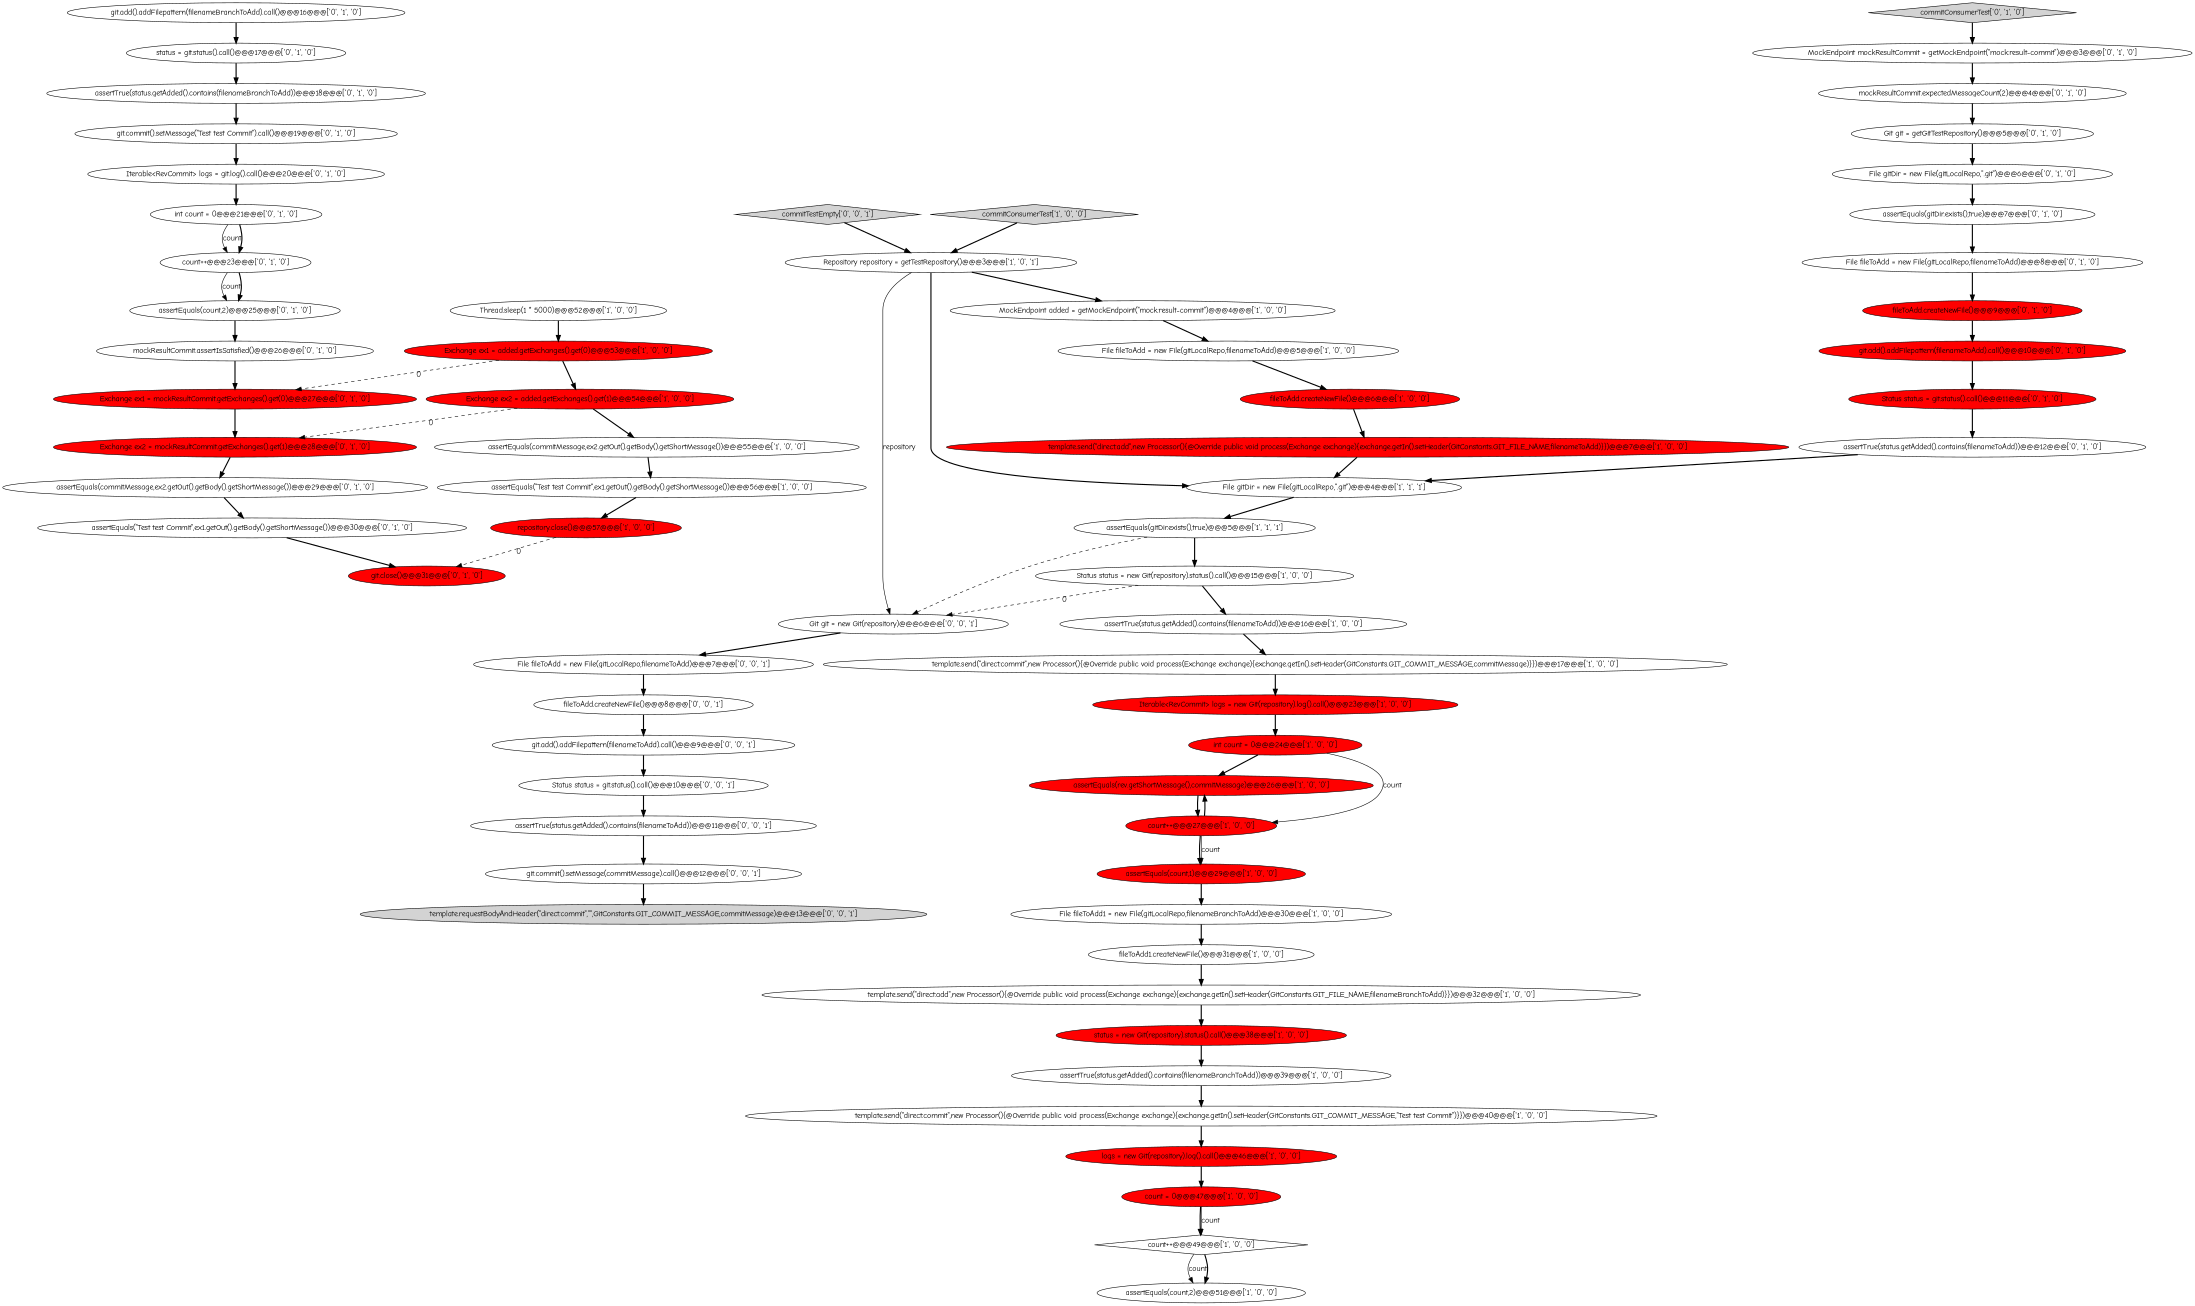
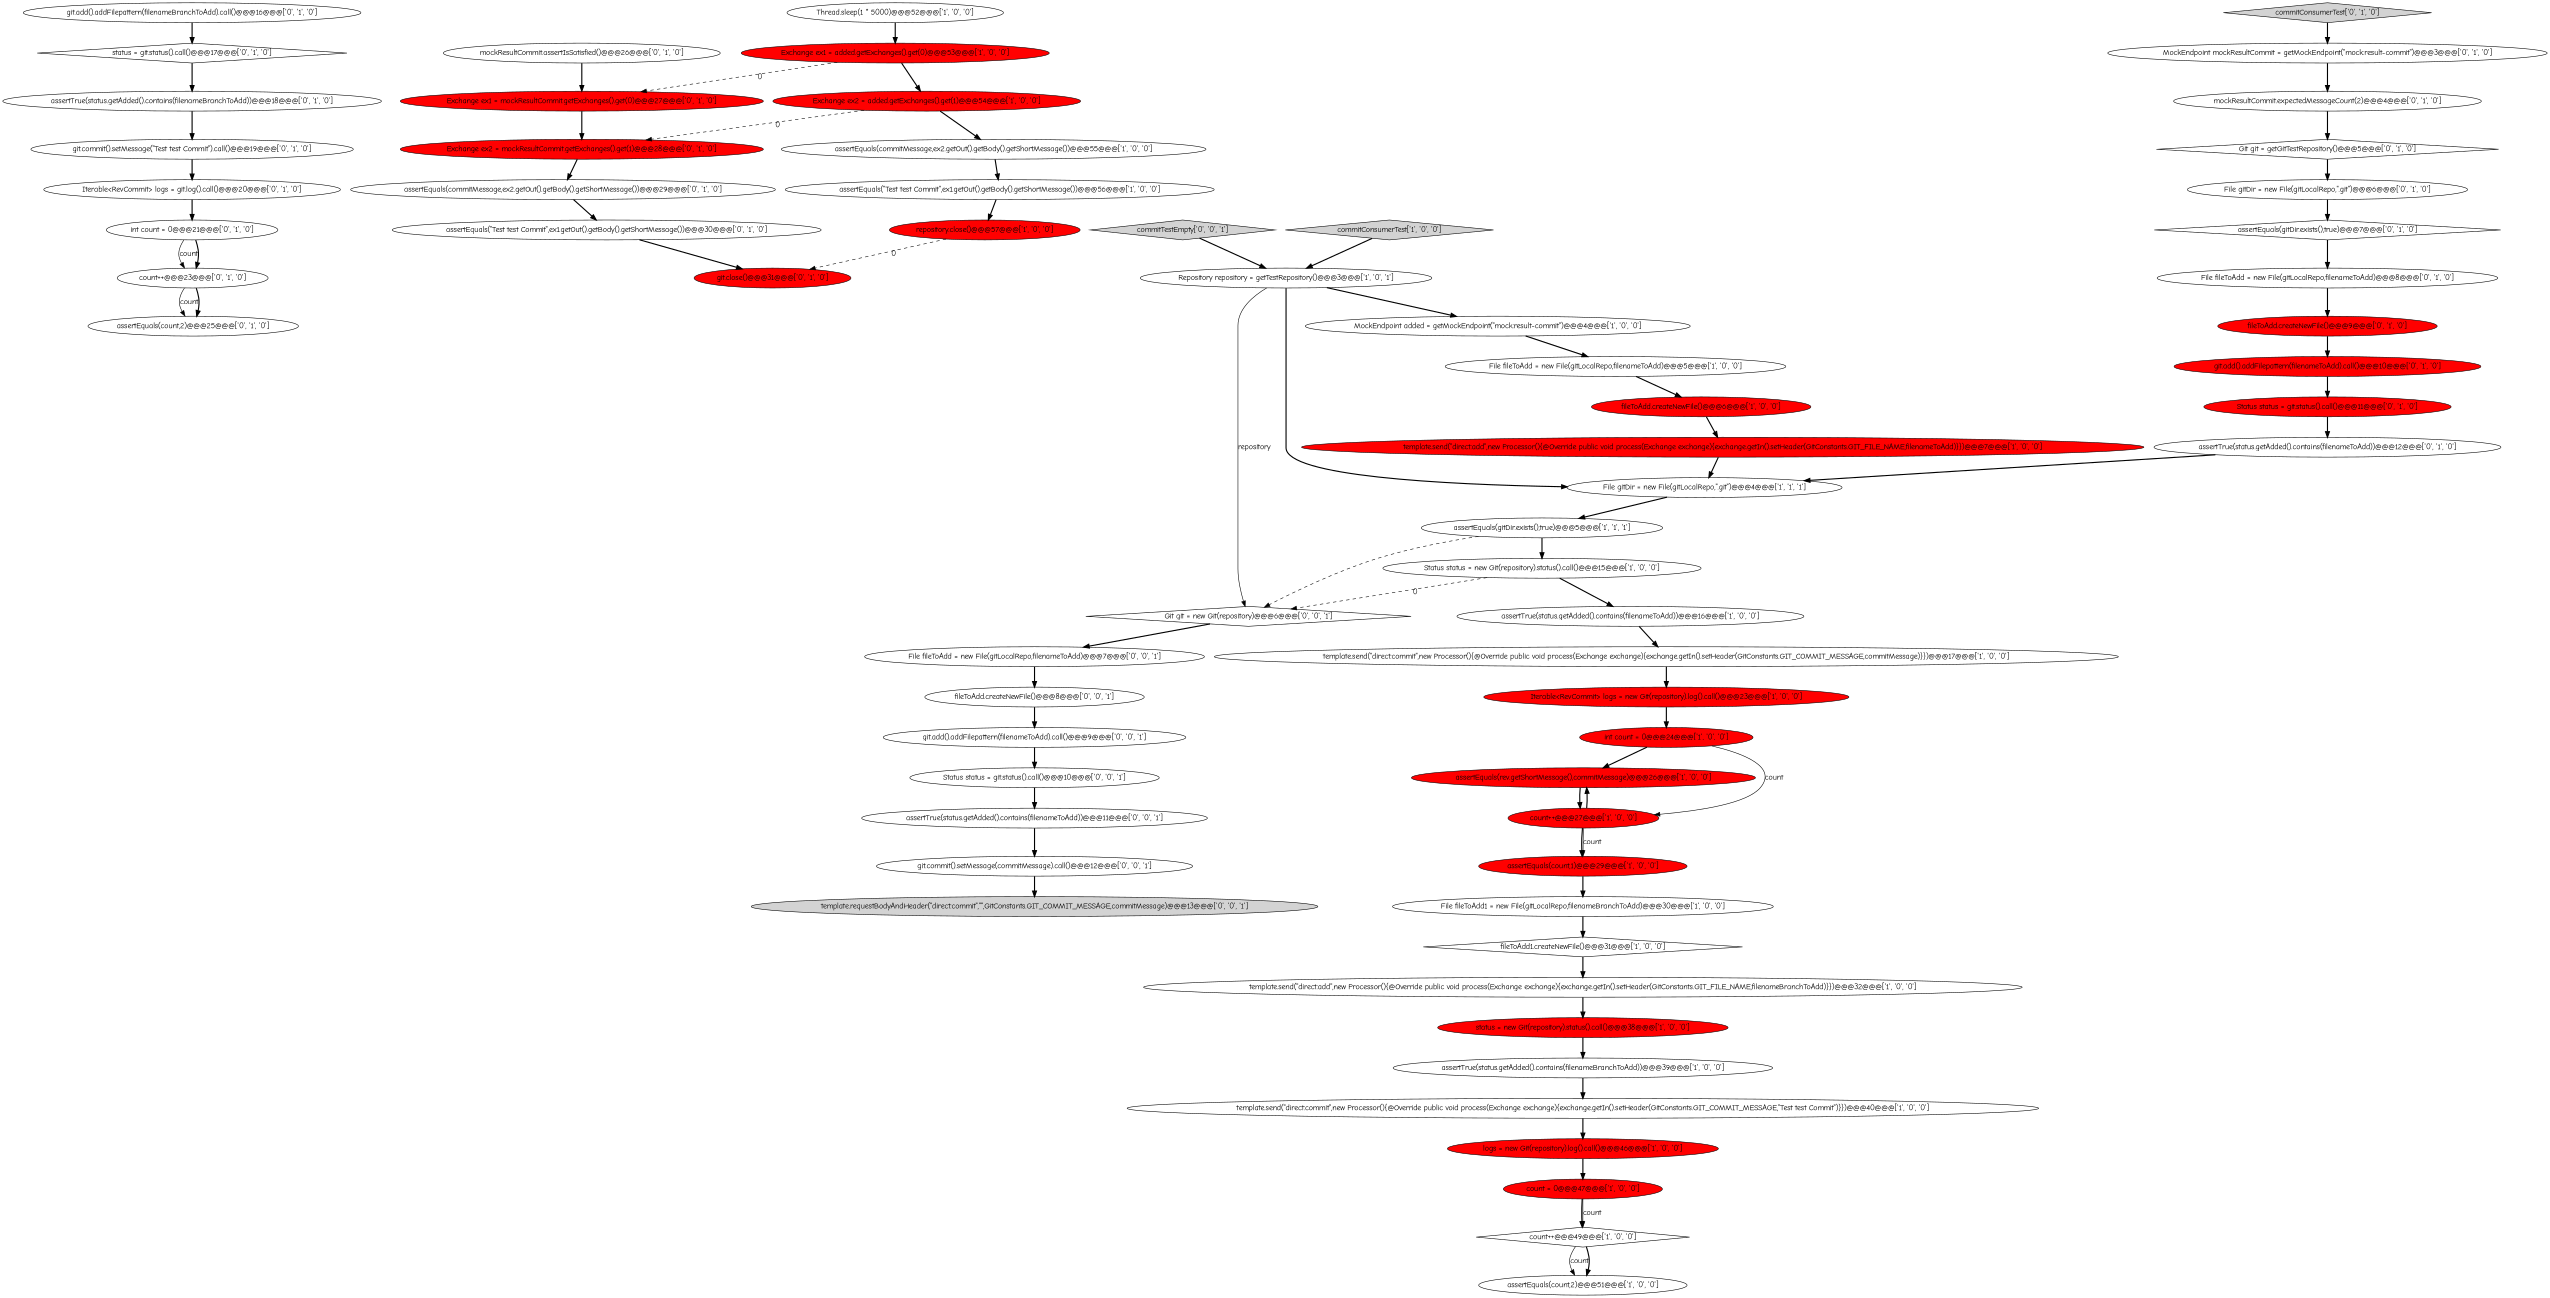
(236, 53) -> (192, 53)
(1972, 134) -> (2327, 149)
(1972, 214) -> (2327, 230)
(235, 328) -> none
(893, 624) -> (1248, 616)
(1201, 955) -> (1583, 947)
